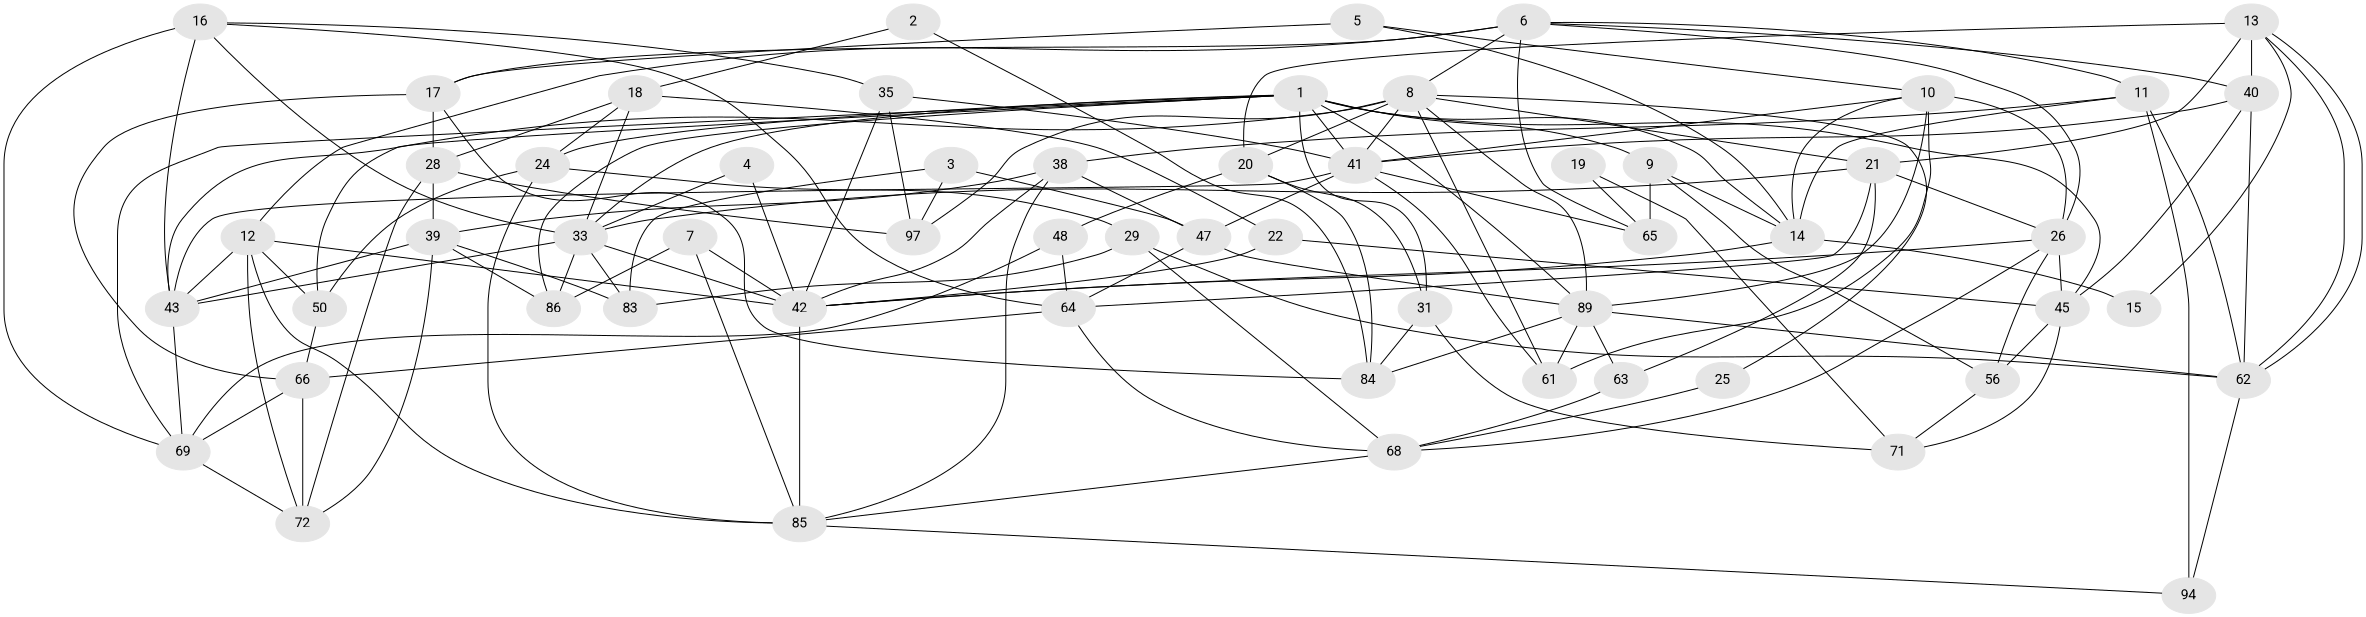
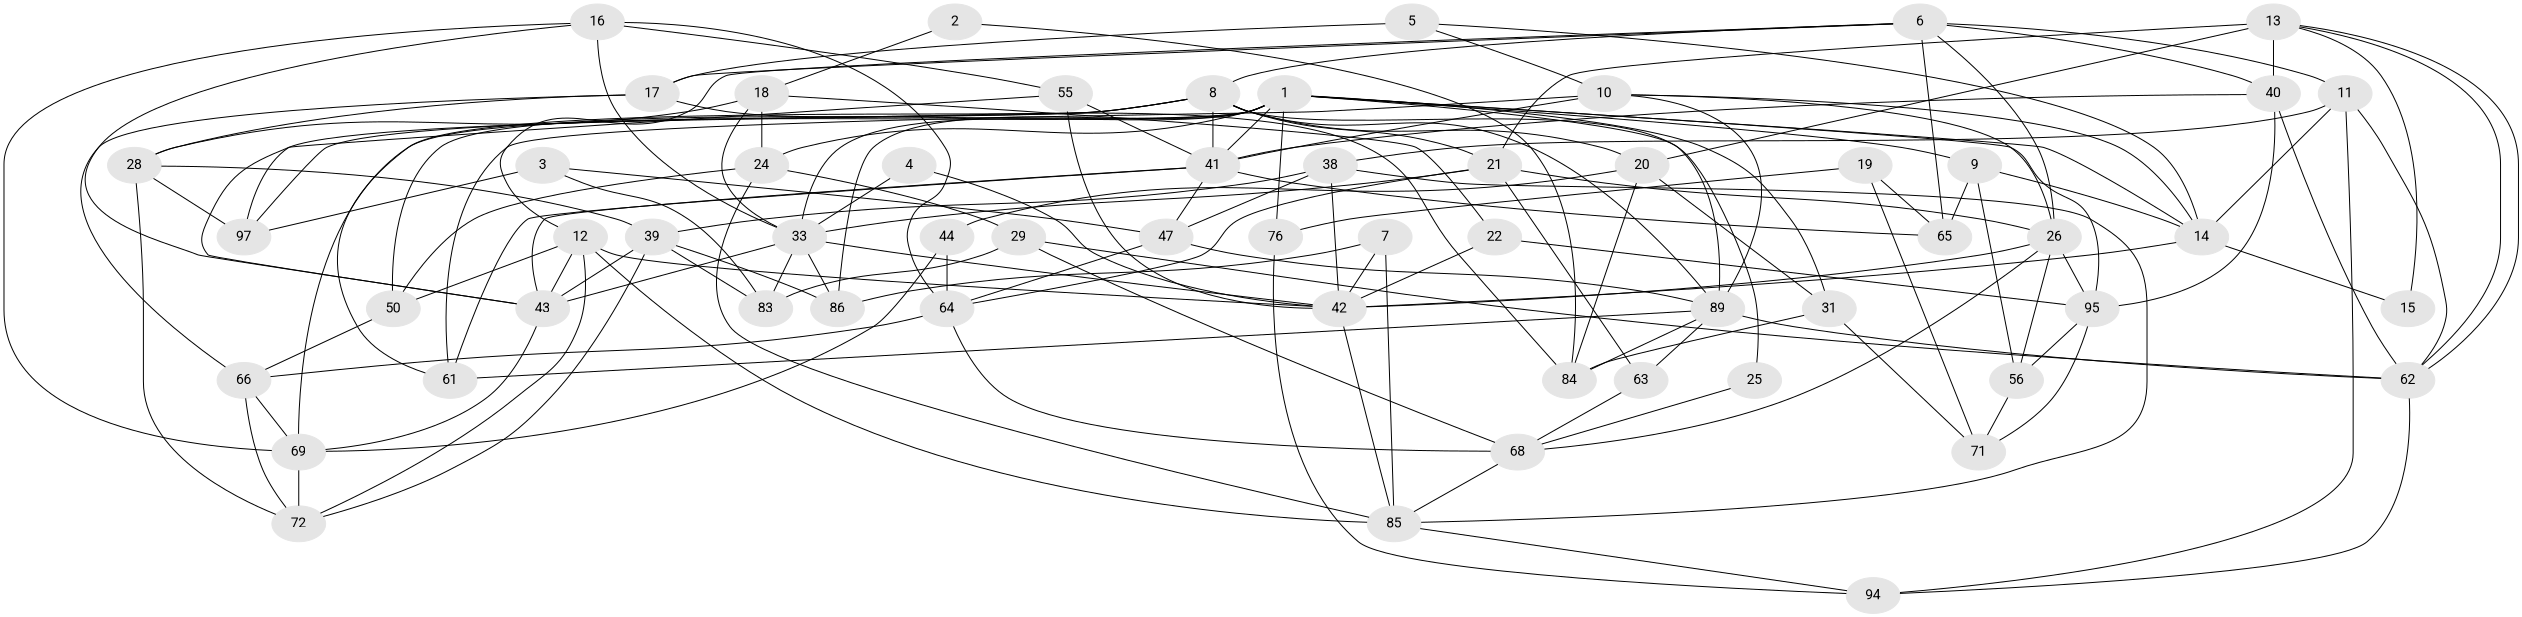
(886, 94) -> (1066, 94)
(1061, 237) -> (947, 237)
none -> (1276, 237)
(2062, 309) -> (2092, 309)
